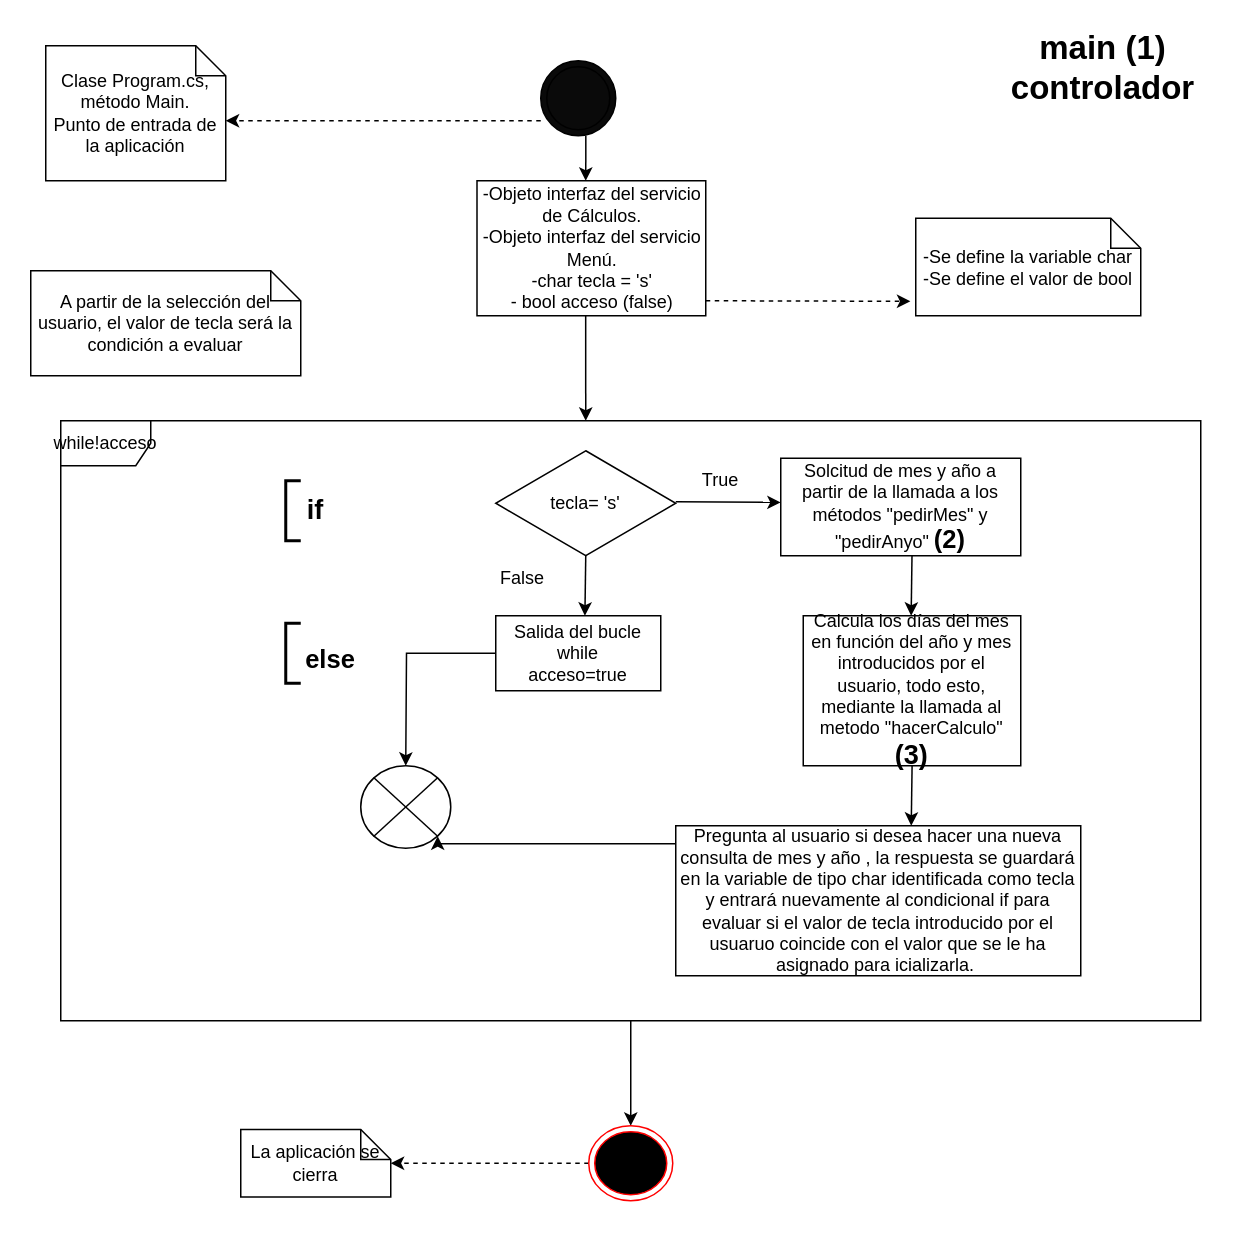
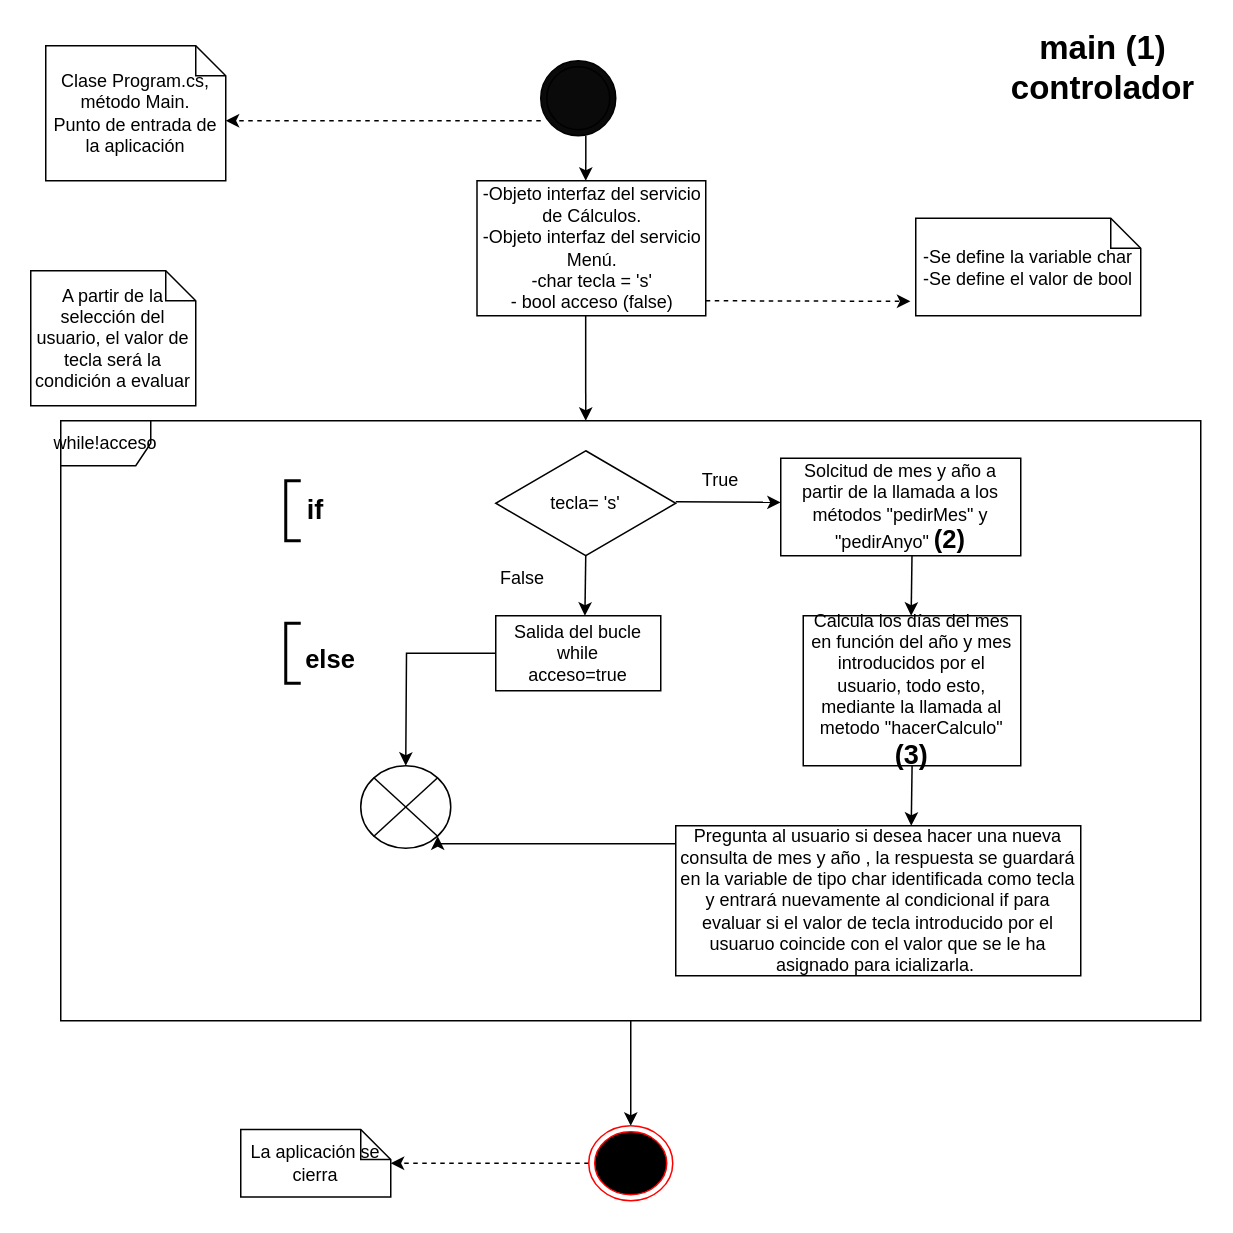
(166, 323) -> (113, 338)
